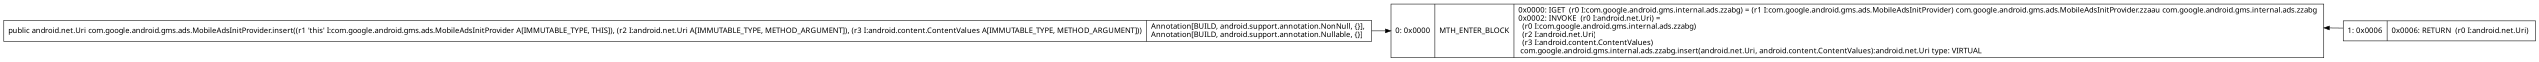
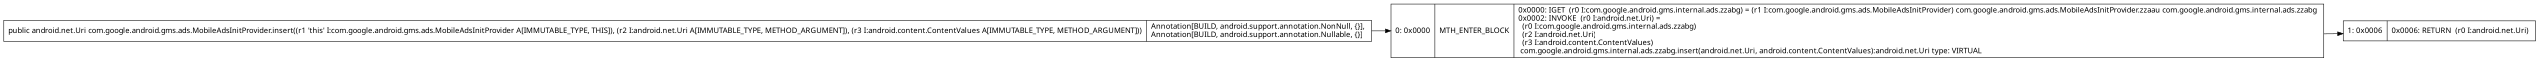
(2336, 28) -> (2331, 34)
